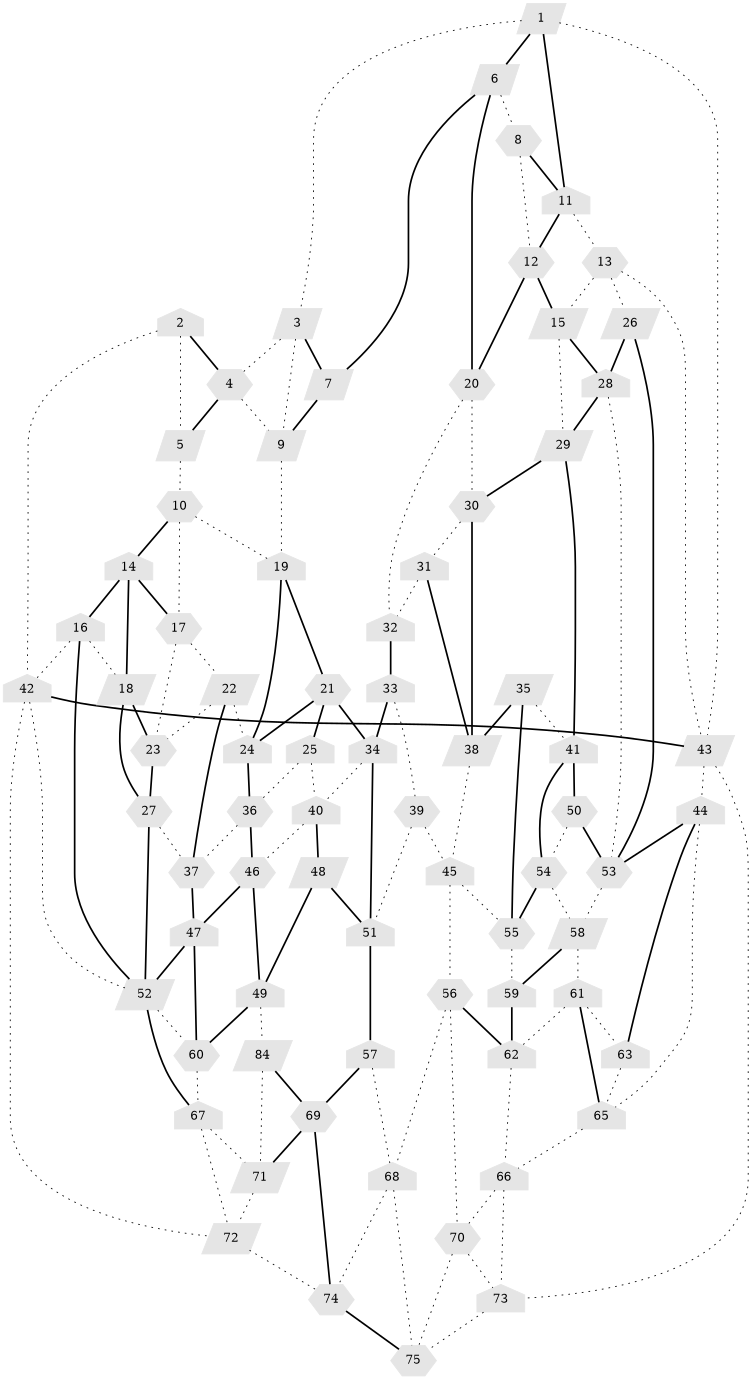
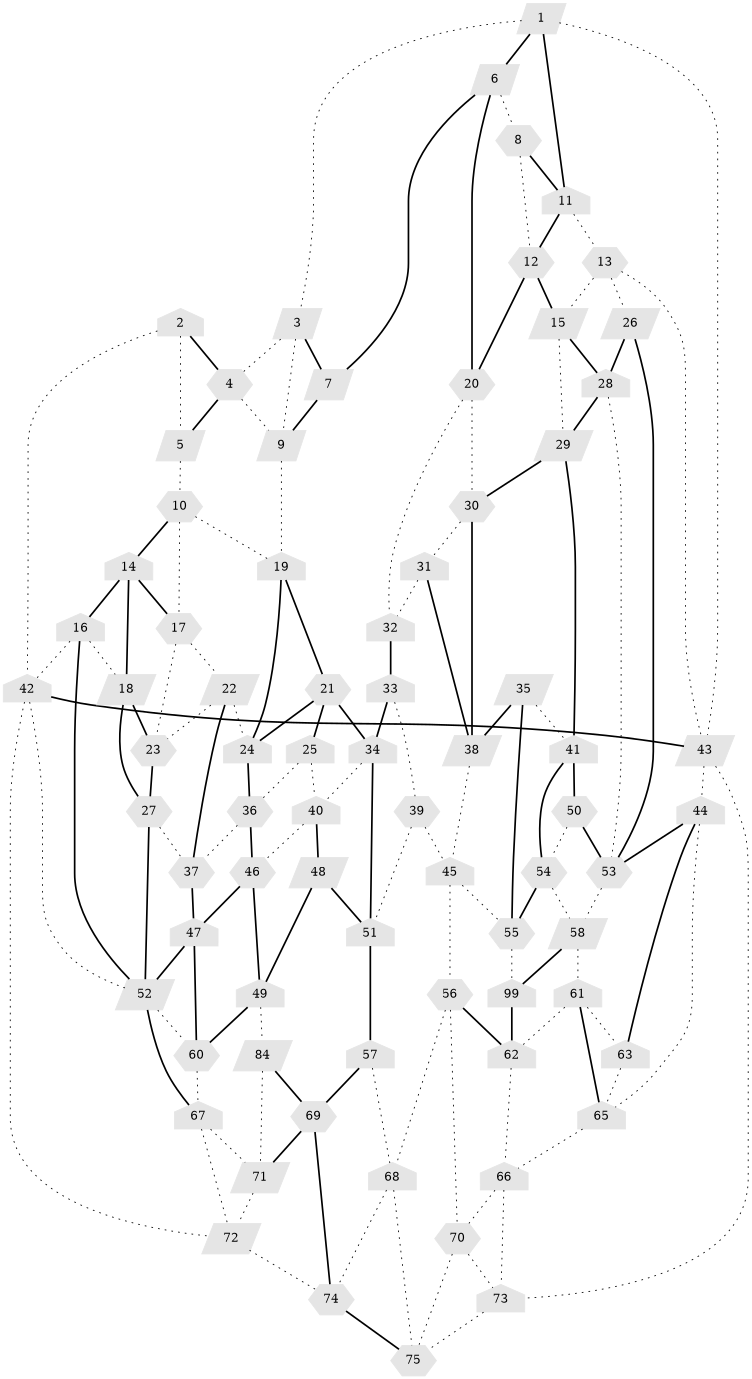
(512, 995) -> (512, 995)
